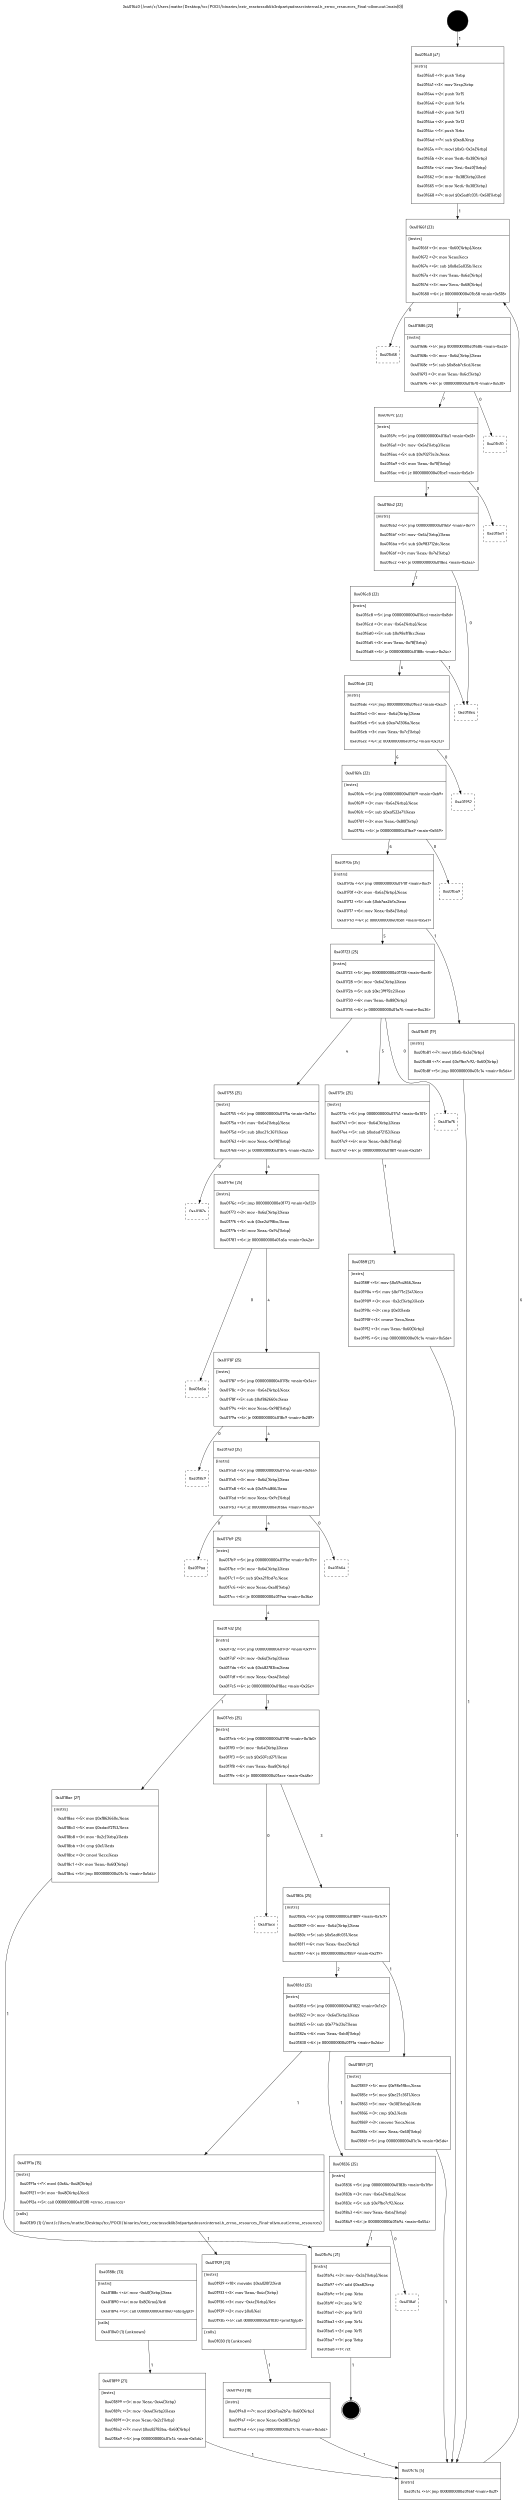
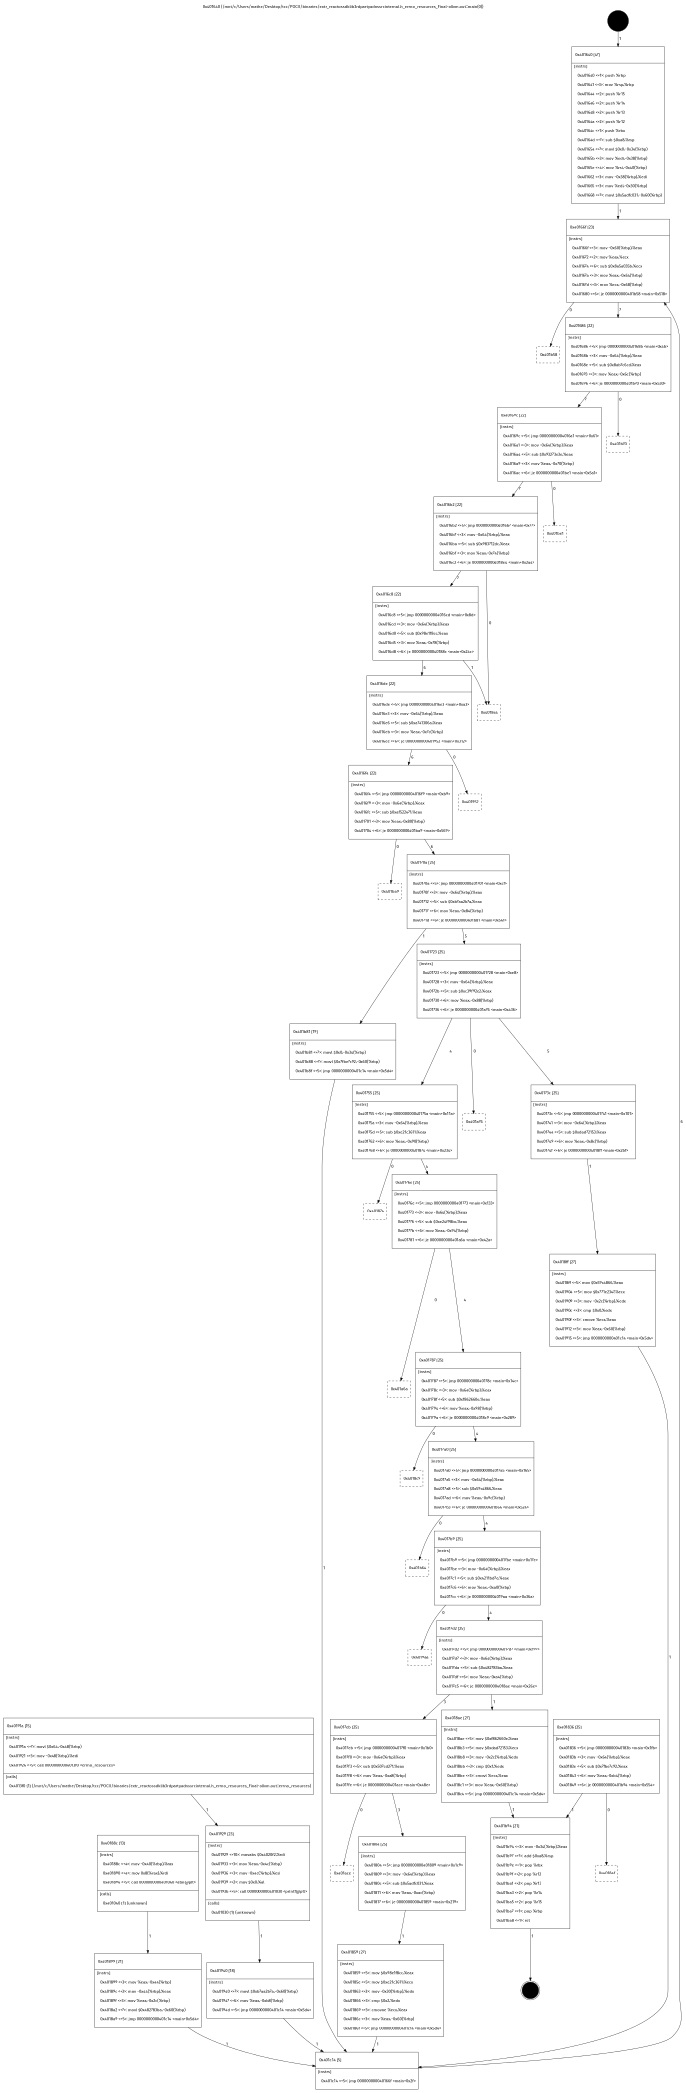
(208, 1535) -> (431, 1624)
(336, 2014) -> none
